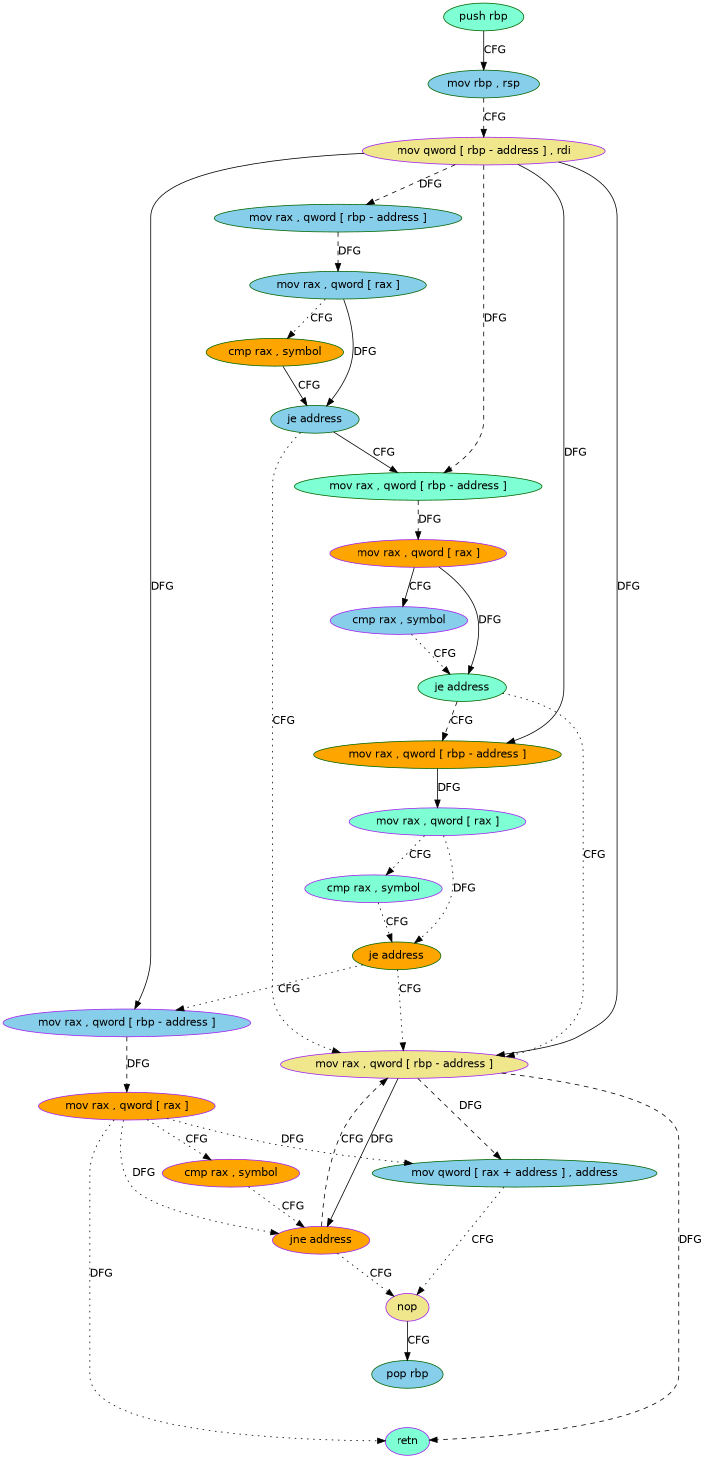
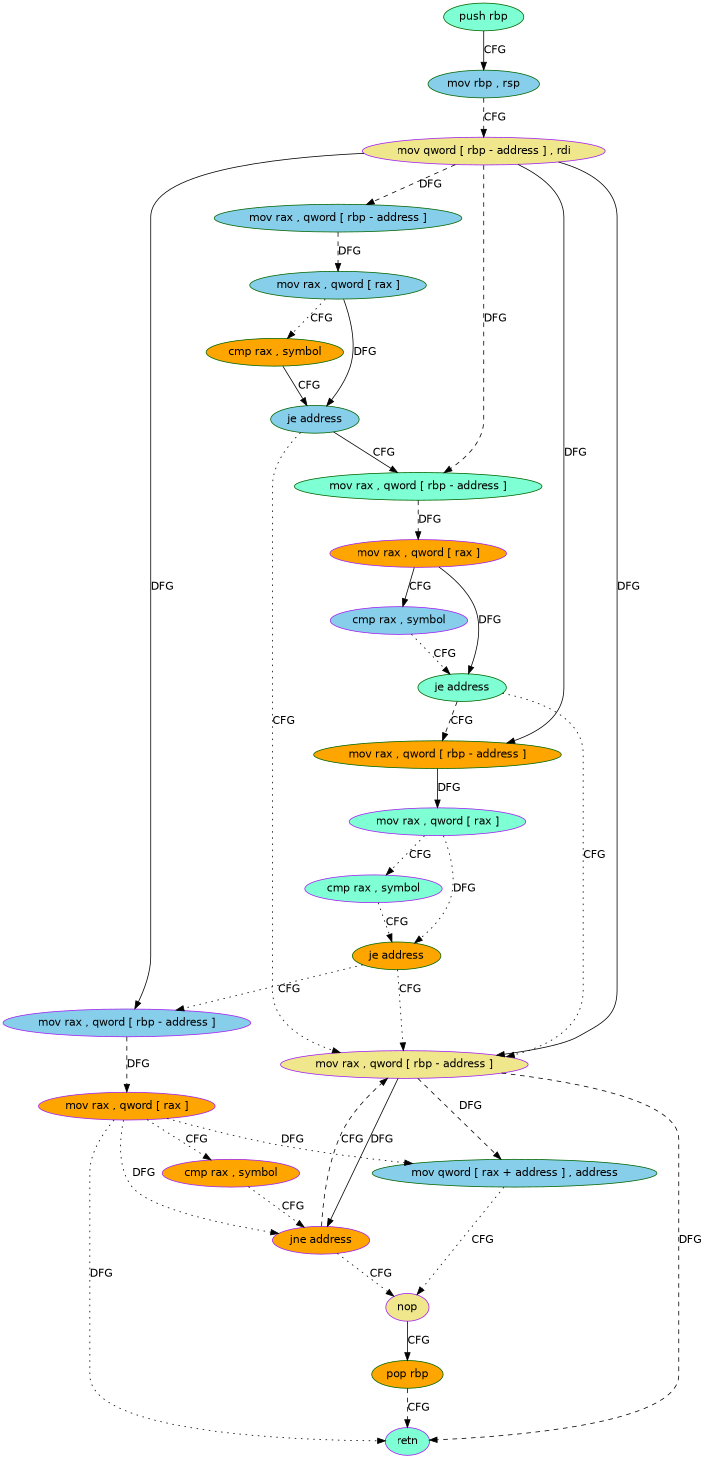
(407, 1374) -> (407, 1374)
none -> (407, 1404)
